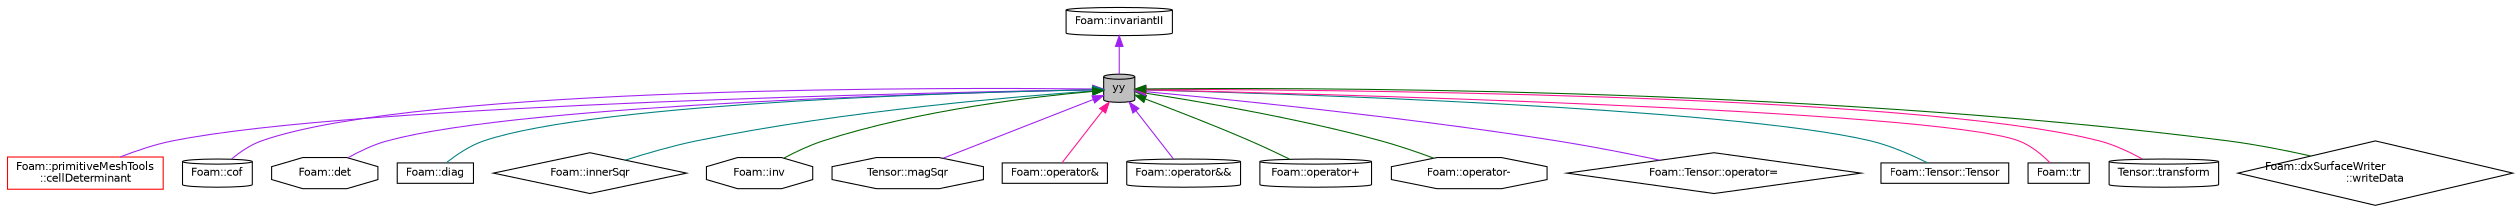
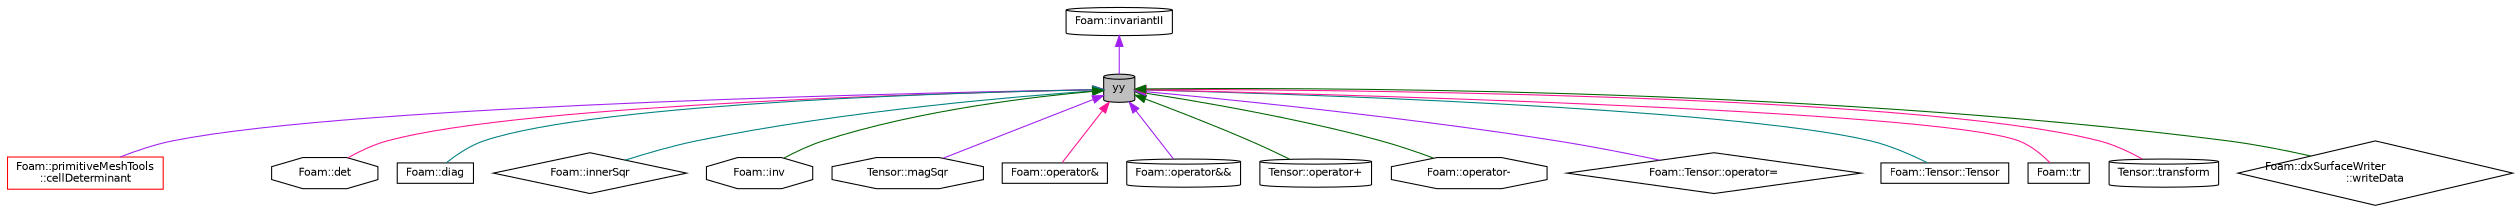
(586, 113) -> (586, 113)
(217, 173) -> none
(1316, 173) -> (1316, 173)
